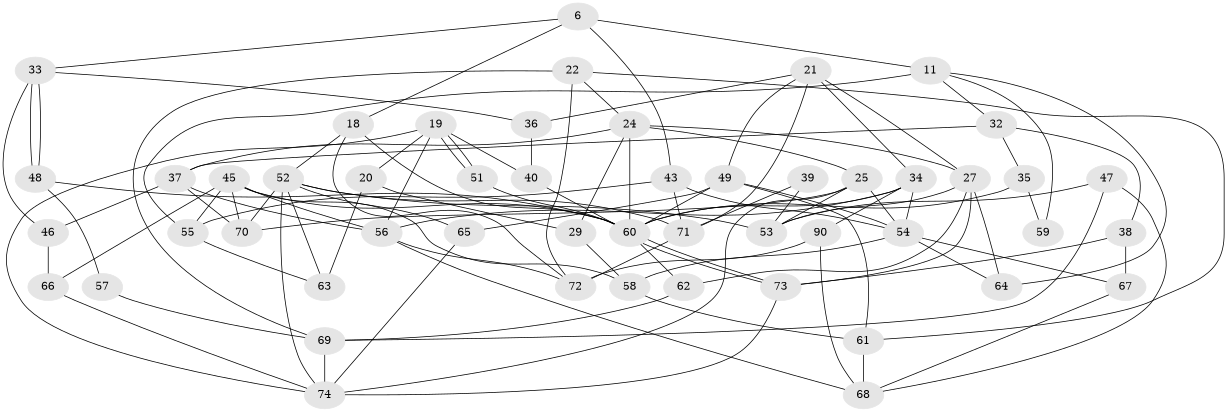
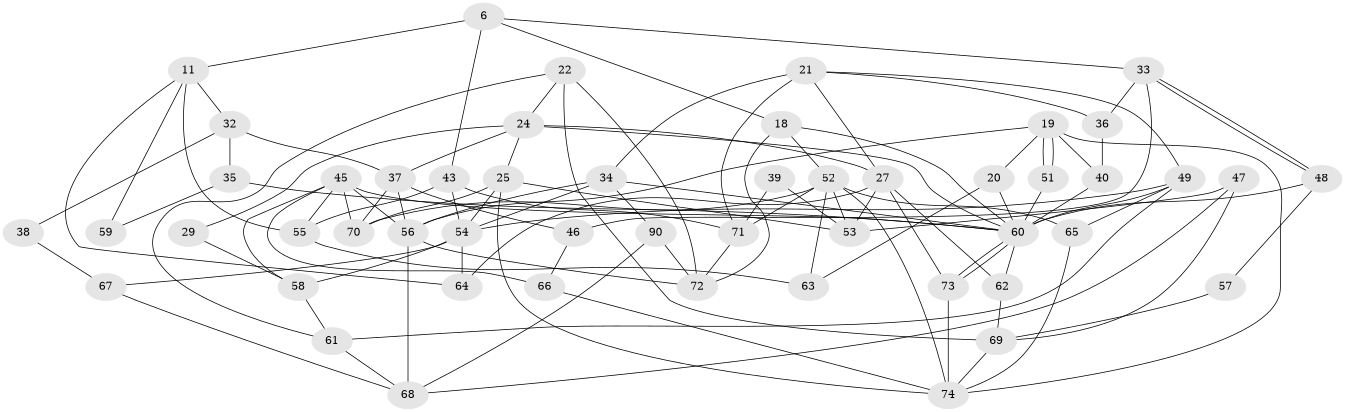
(469, 209) -> (1004, 200)
(947, 266) -> none
